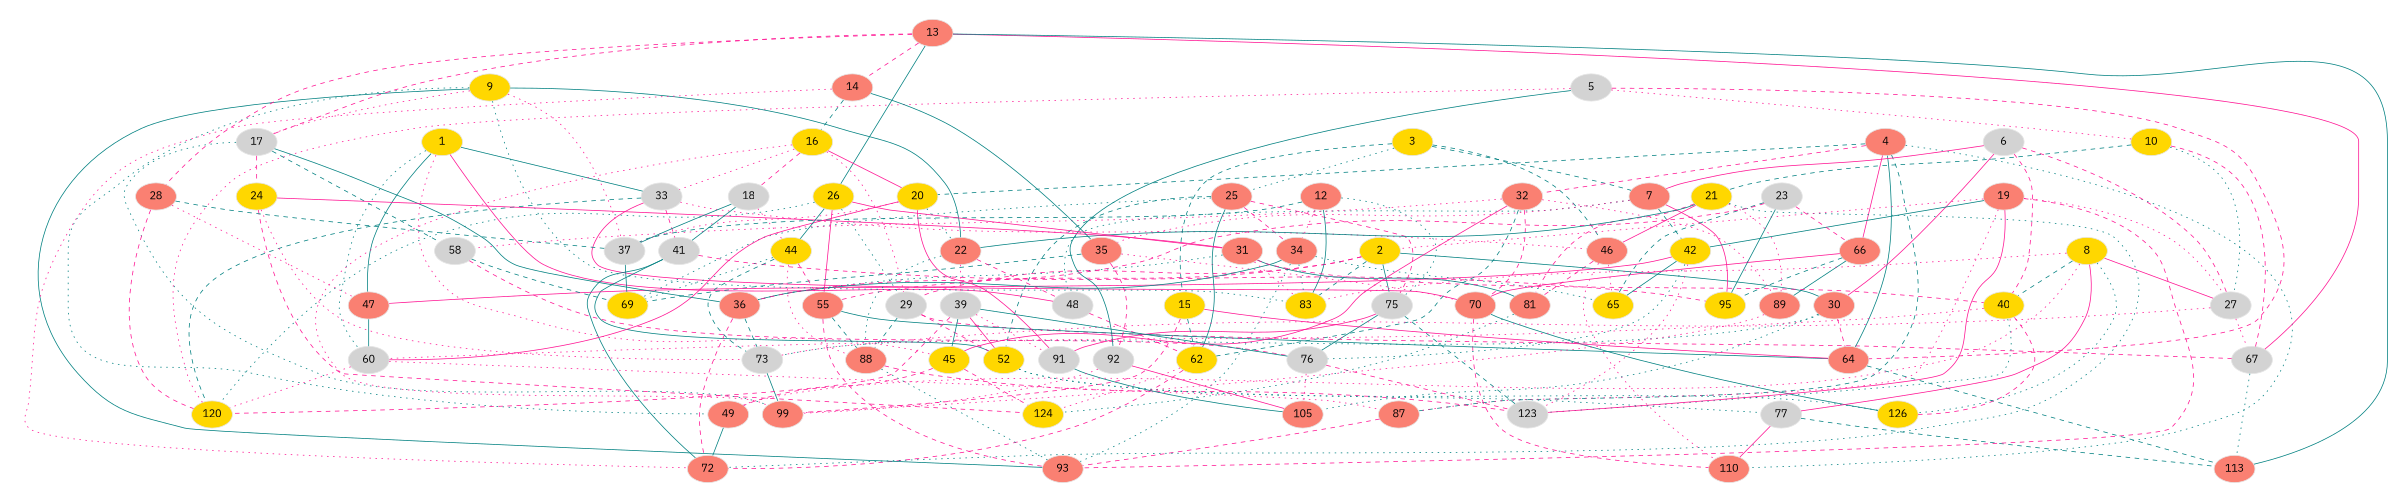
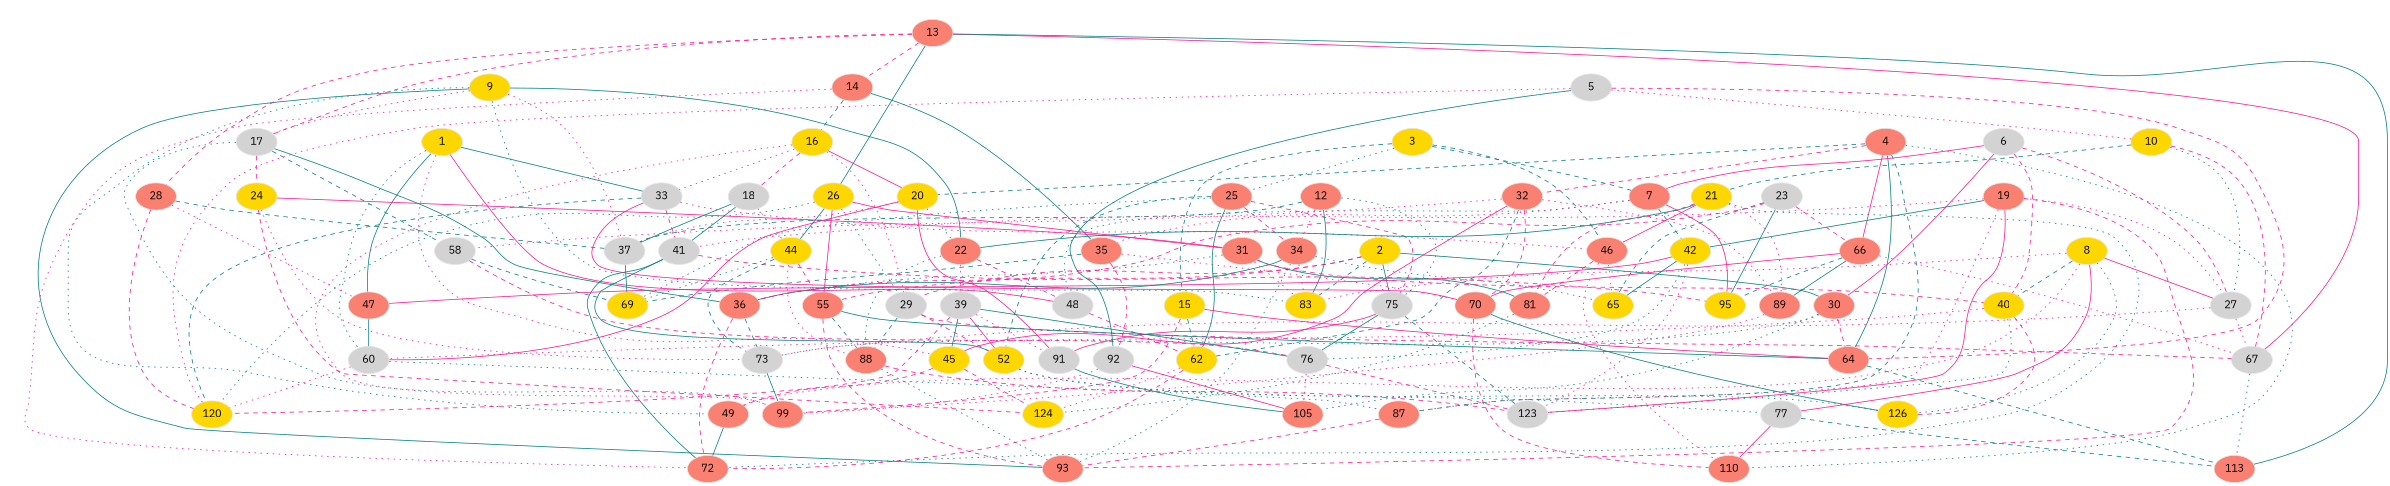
(1721, 221) -> (1534, 217)
none -> (2067, 302)
(835, 379) -> (835, 379)
